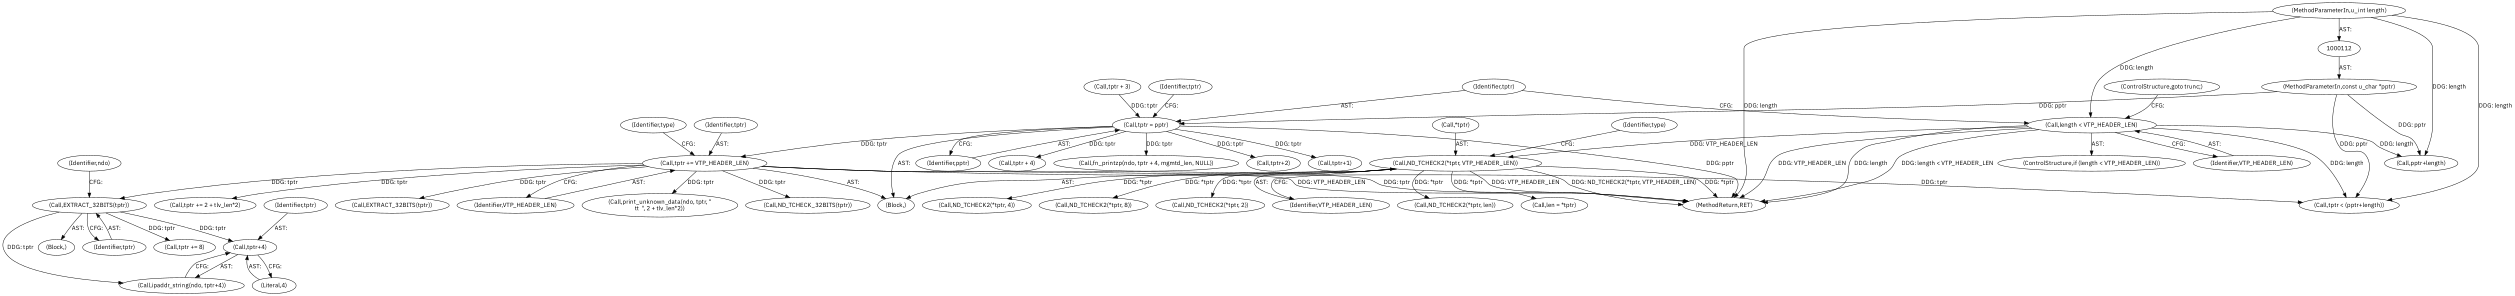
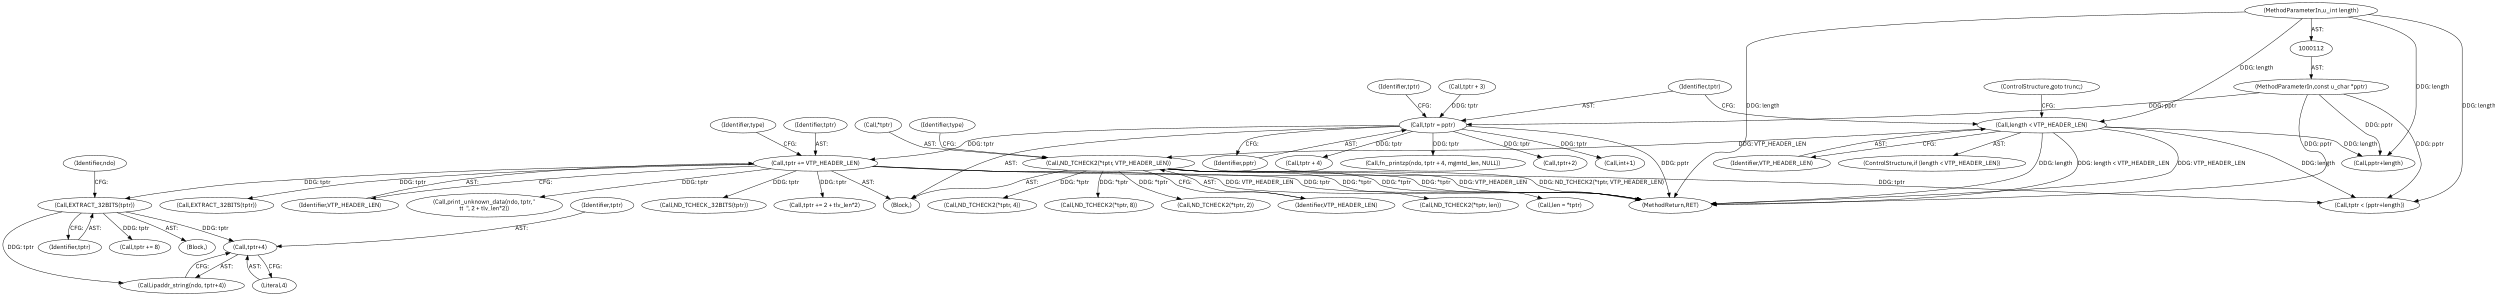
(1335, 163) -> (1620, 163)
none -> (2067, 195)
